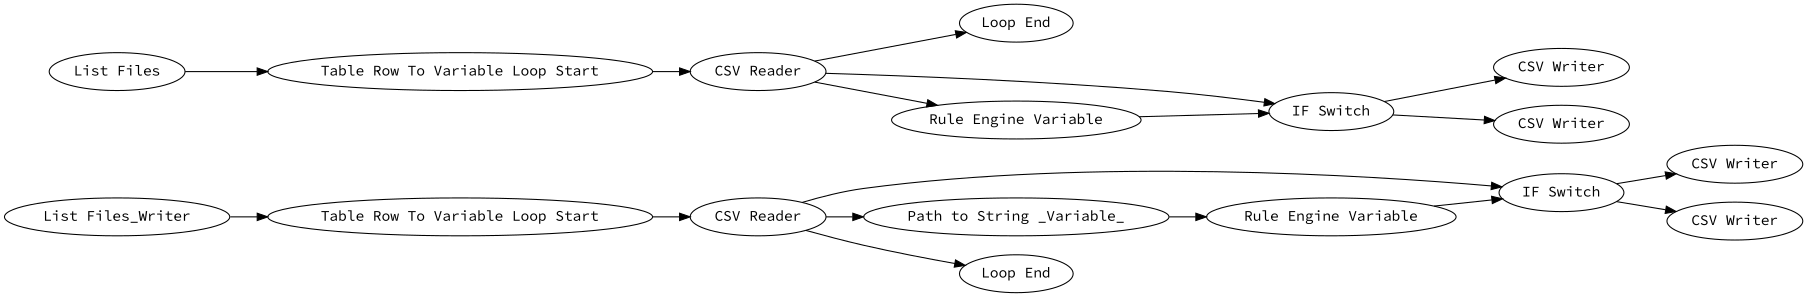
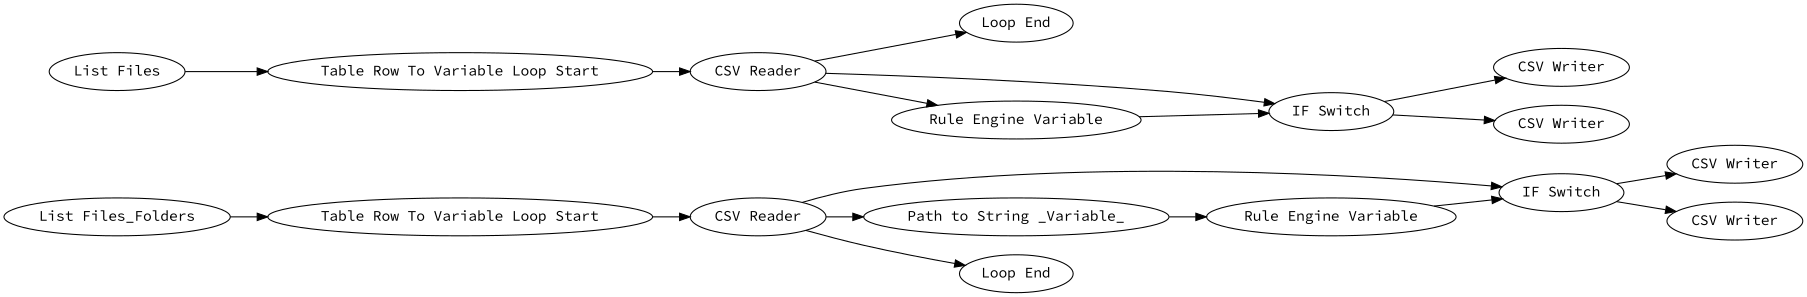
(117, 217) -> (117, 217)
